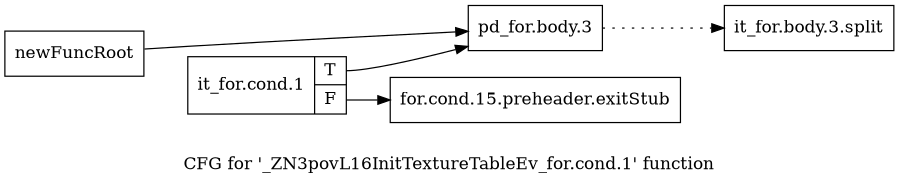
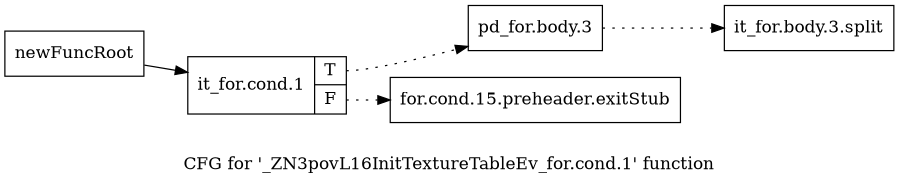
(300, 40) -> (160, 68)
(401, 62) -> (401, 62)
(362, 100) -> (362, 100)
